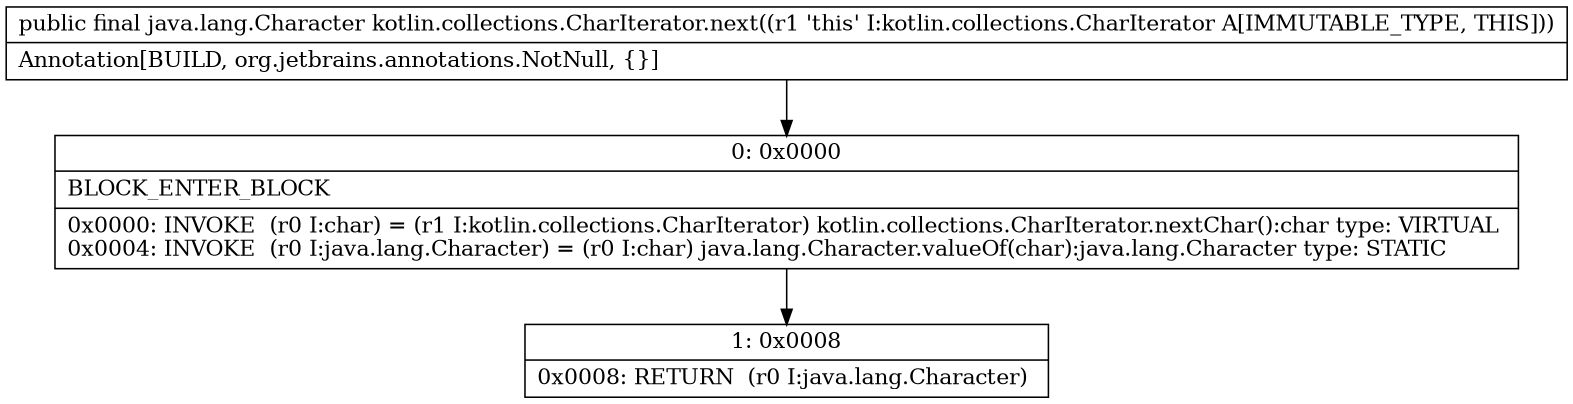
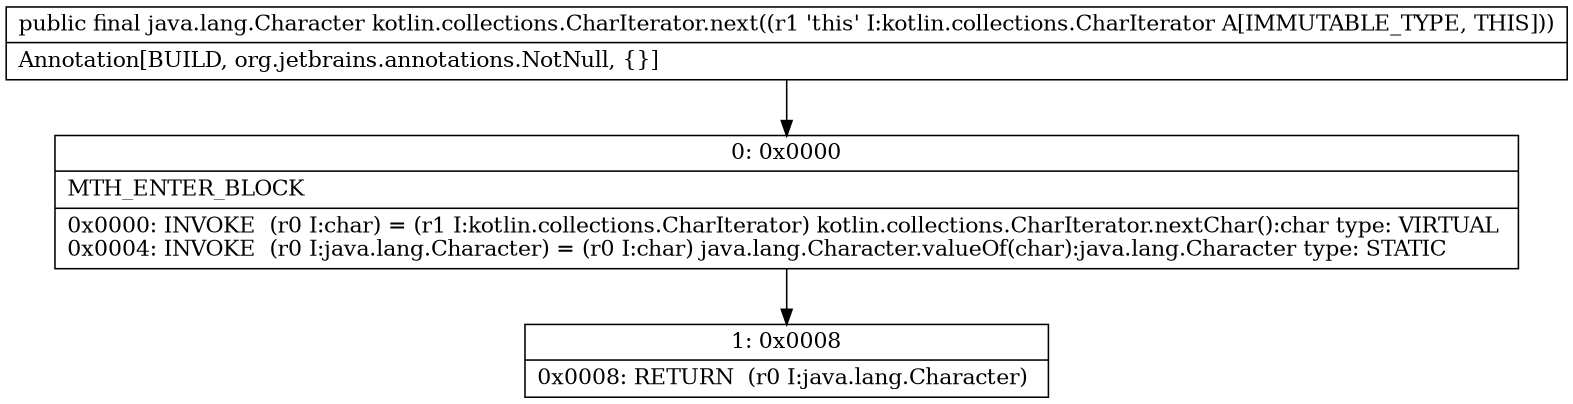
(199, 189) -> (187, 189)
